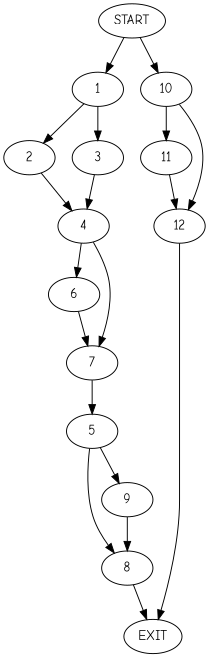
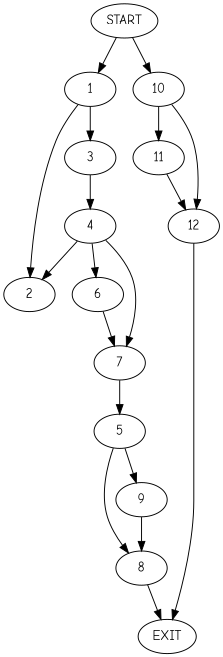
(53, 188) -> (63, 257)
